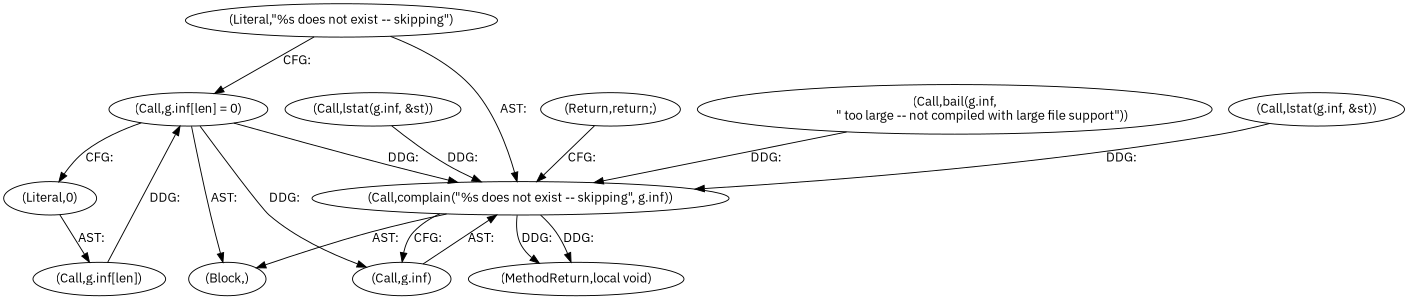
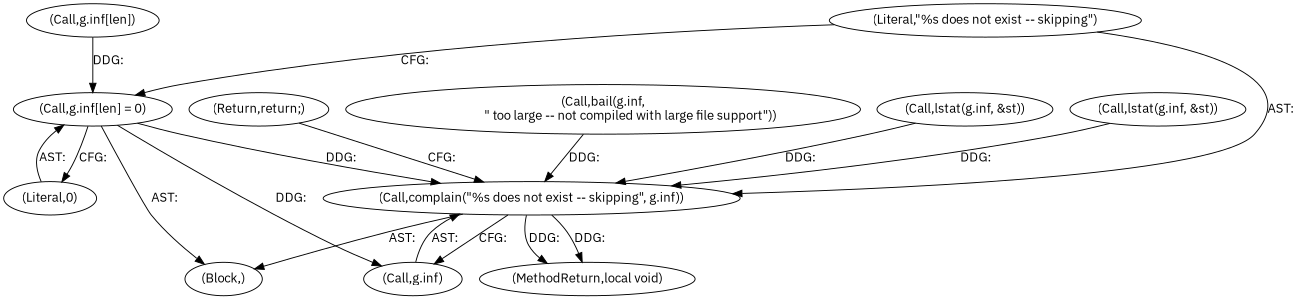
(72, 235) -> (38, 153)
